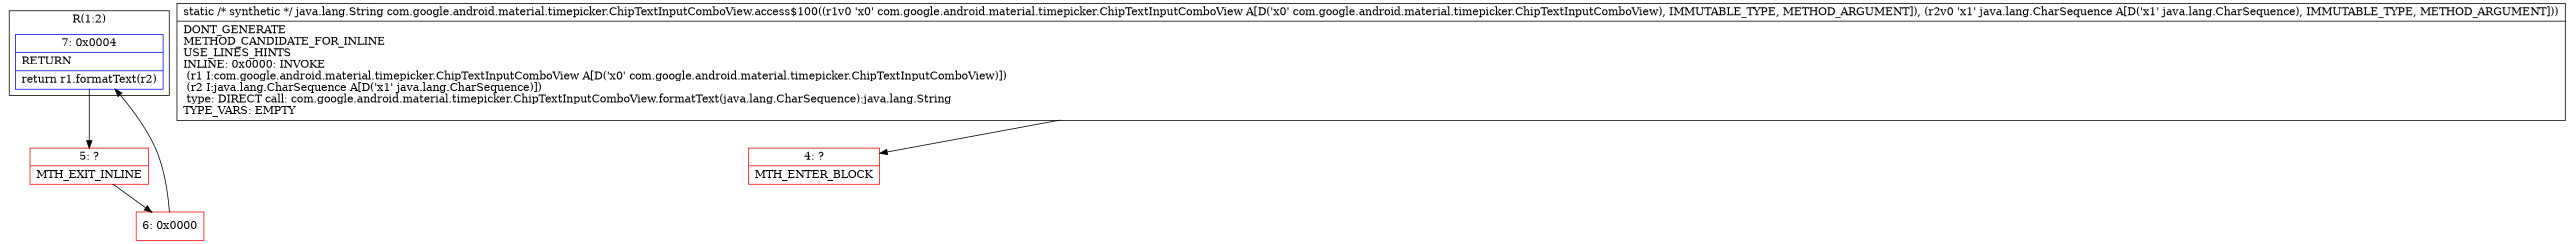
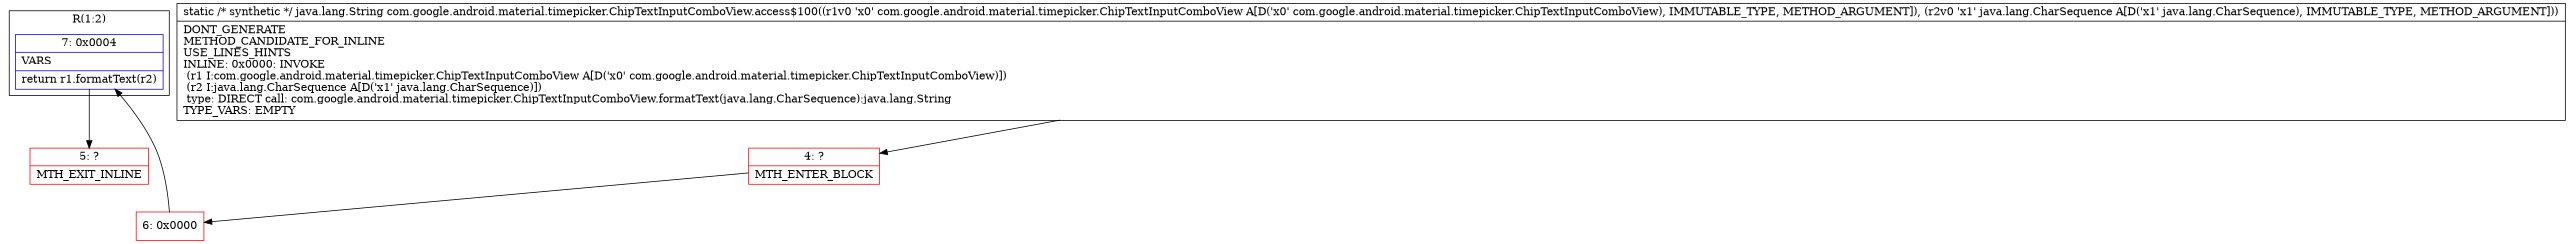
(47, 61) -> (37, 61)
(129, 196) -> (480, 197)
